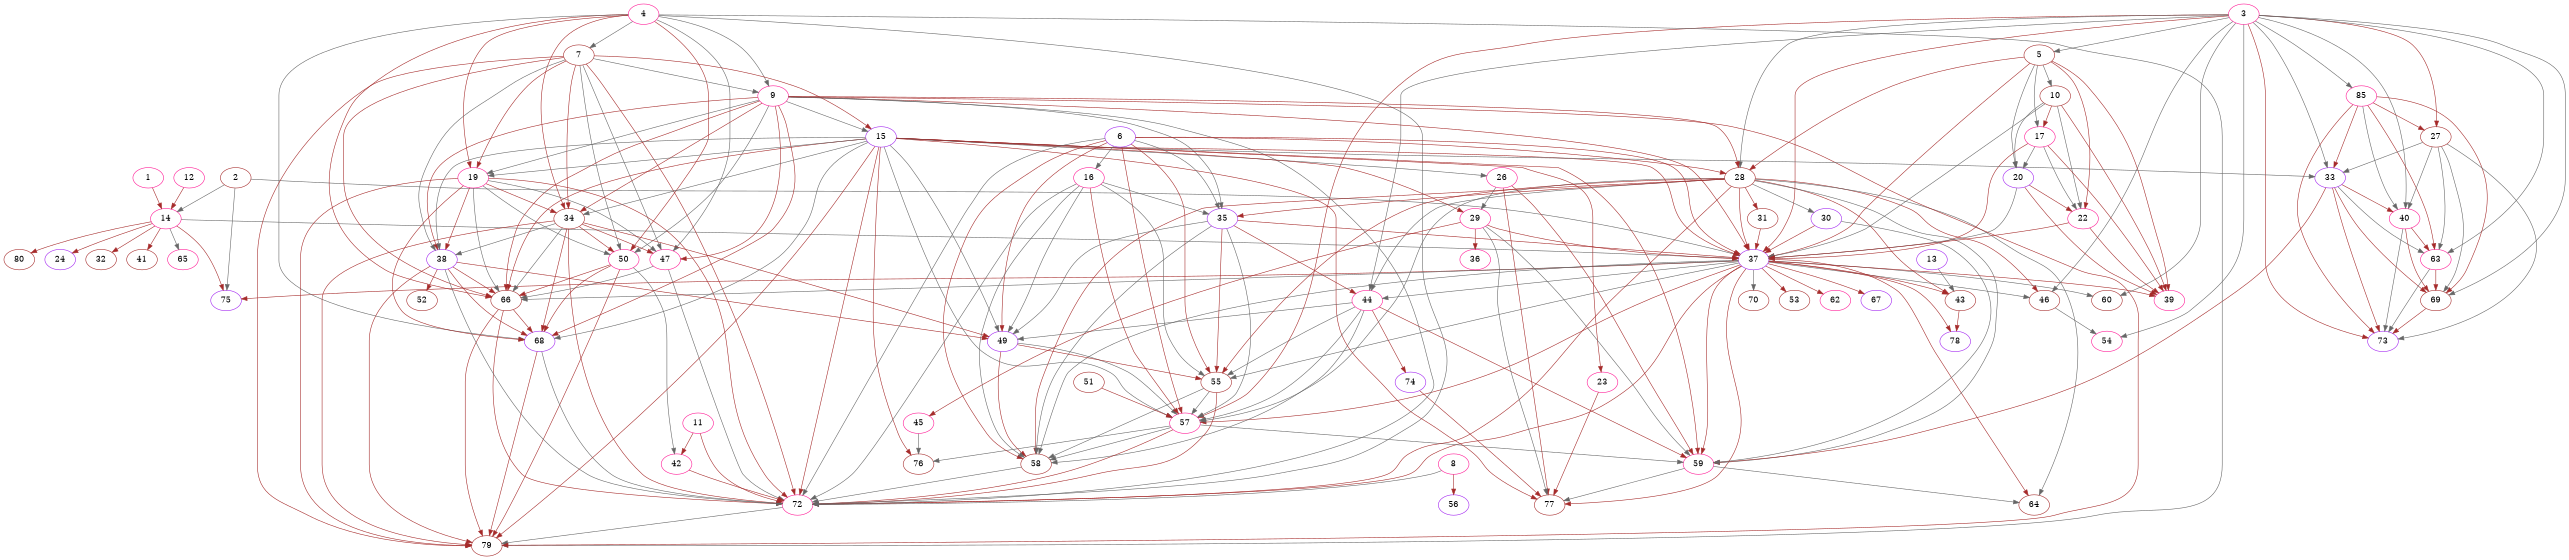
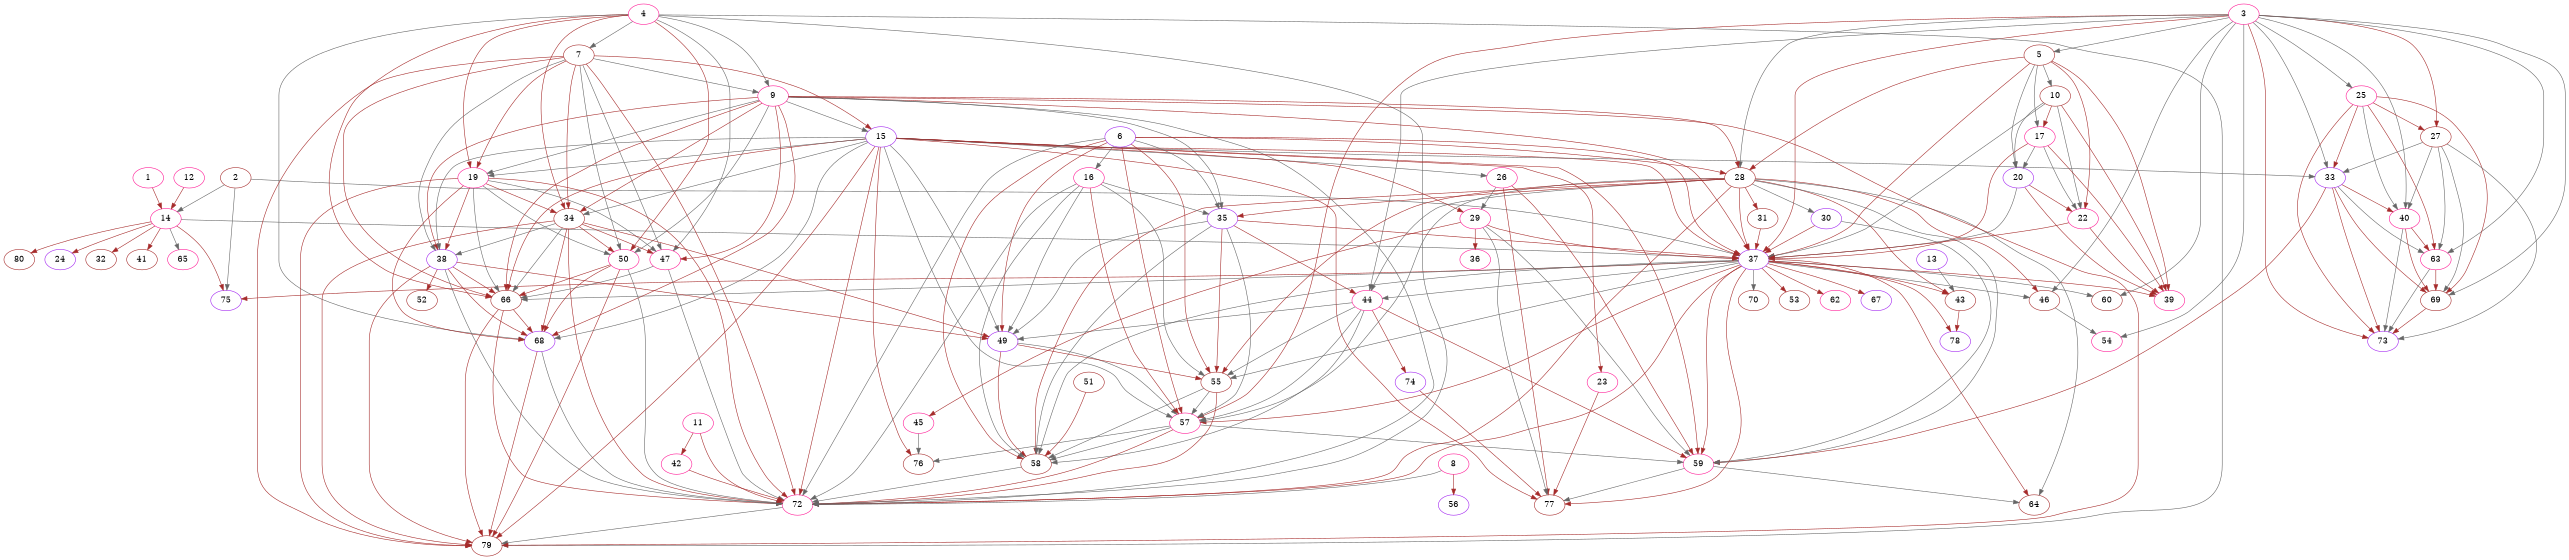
(2361, 96) -> (2361, 96)
(667, 353) -> (645, 435)
(1134, 402) -> (1071, 424)
